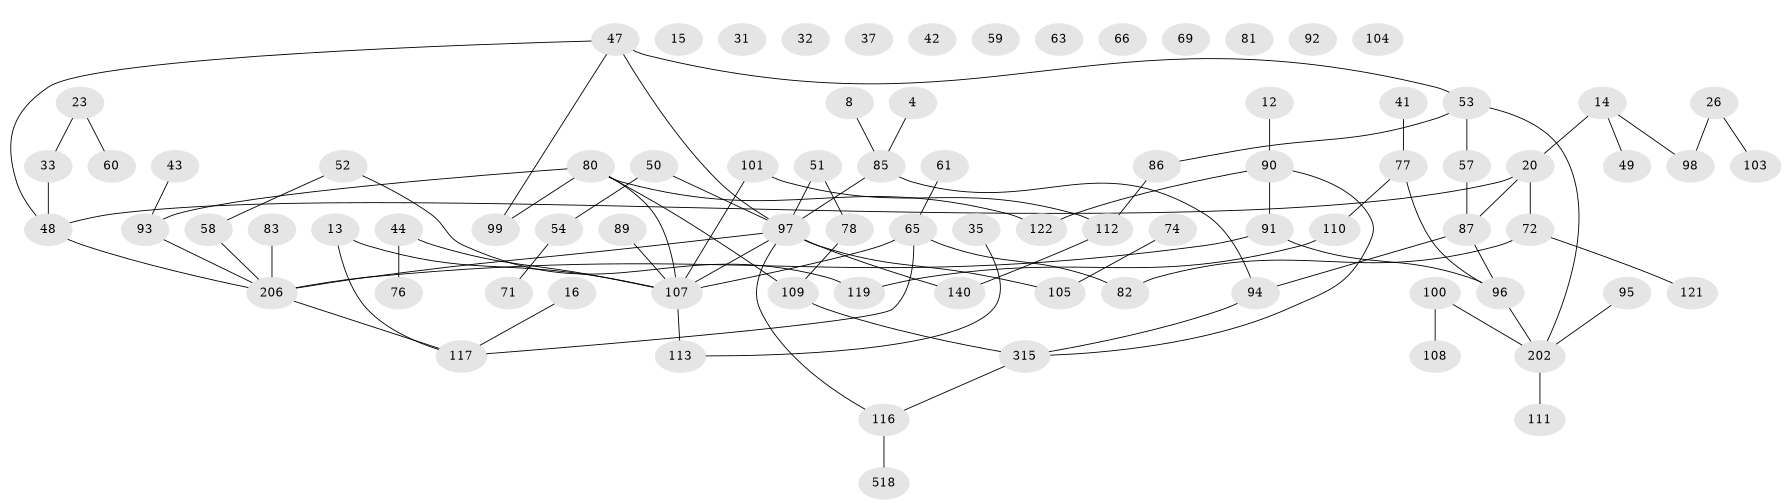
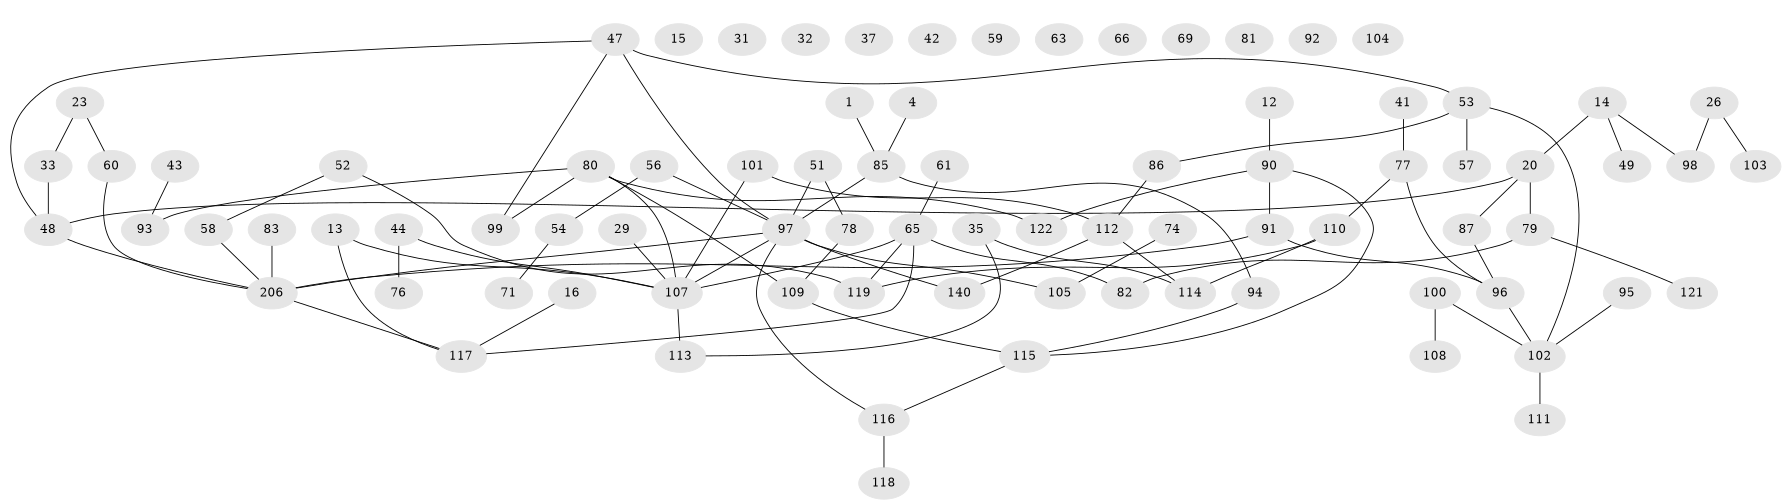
(850, 103) -> (850, 103)
(654, 166) -> (654, 166)
(1467, 198) -> none
(622, 230) -> (622, 230)
(1530, 230) -> (1530, 230)
(1382, 255) -> none
none -> (890, 257)
(208, 261) -> (119, 250)
none -> (1190, 293)
(1025, 357) -> (1025, 357)
(1540, 357) -> (1540, 357)
(884, 483) -> (884, 483)
